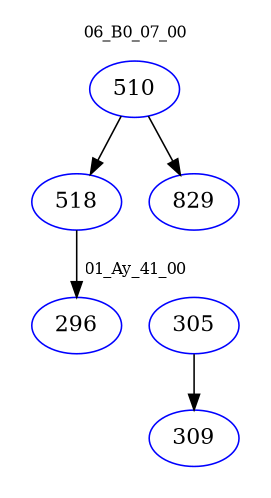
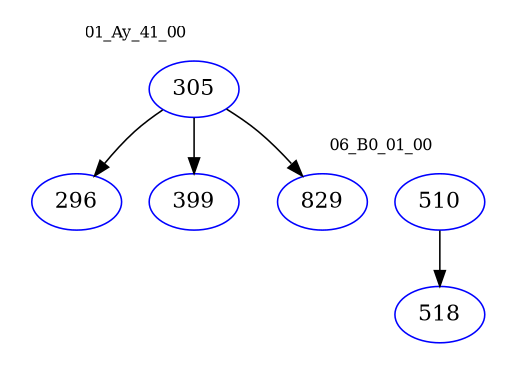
(135, 34) -> (381, 146)
(161, 139) -> (275, 147)
(77, 265) -> (131, 134)
(194, 438) -> (194, 202)
